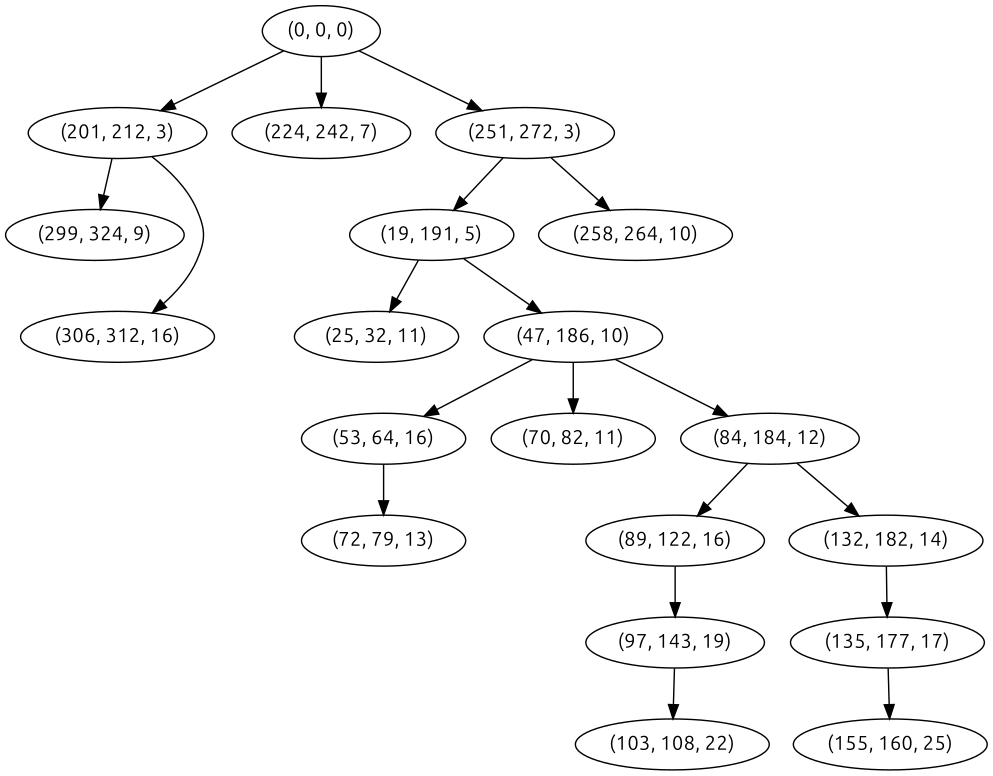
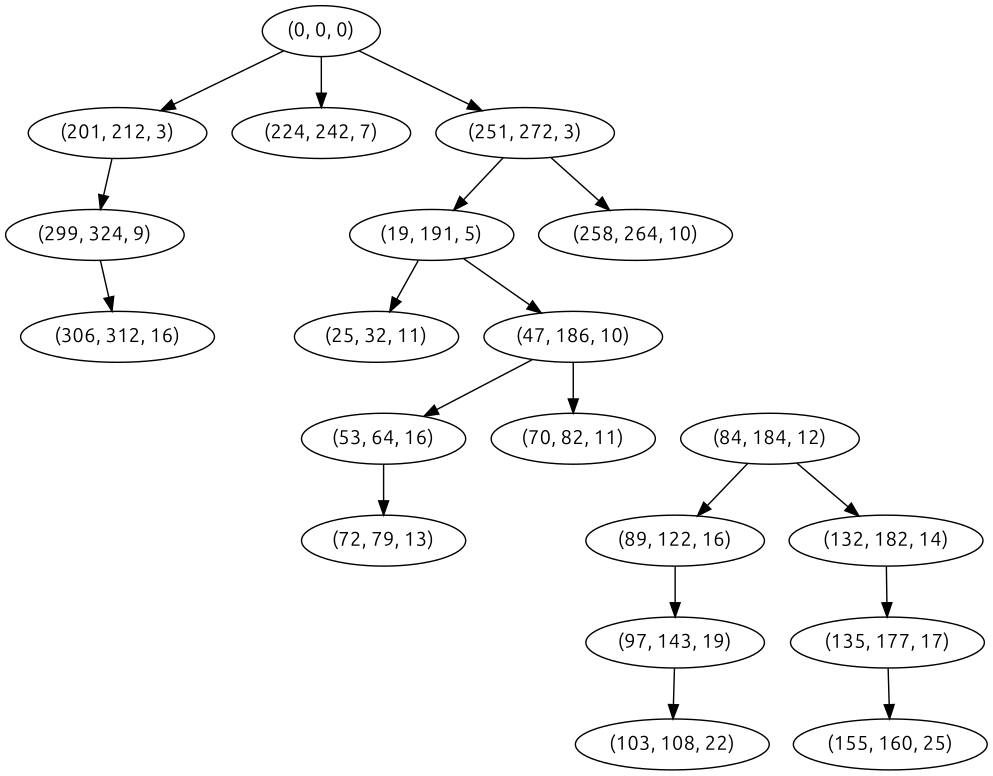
(203, 227) -> (105, 279)
(665, 385) -> none
